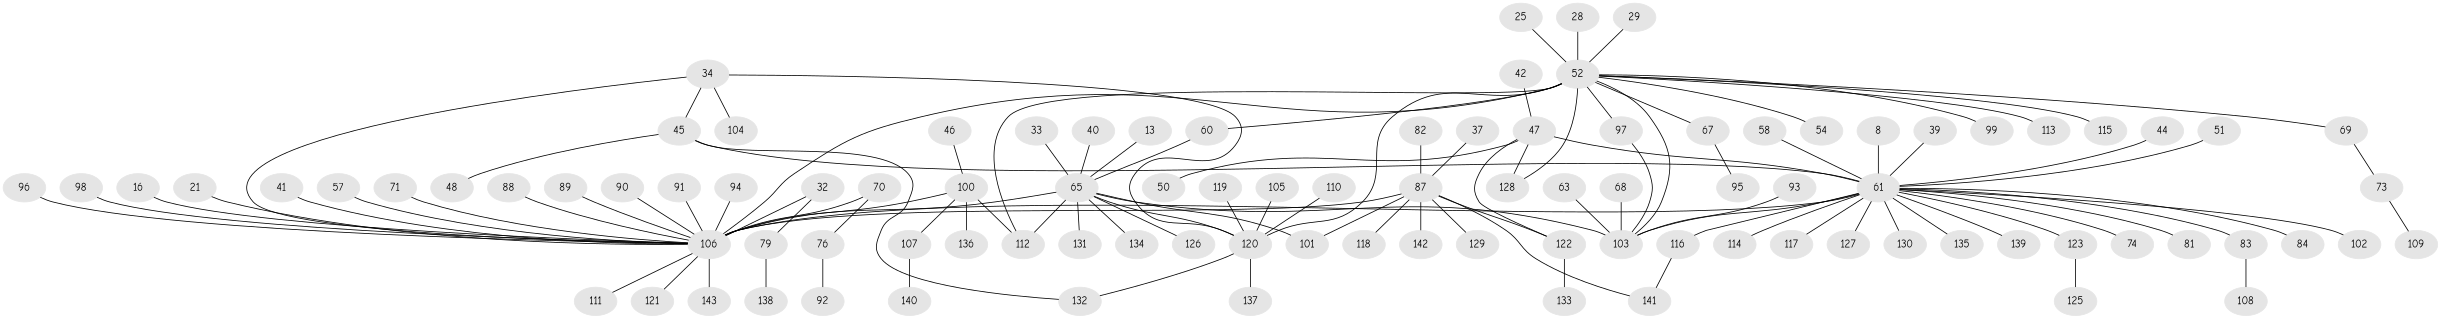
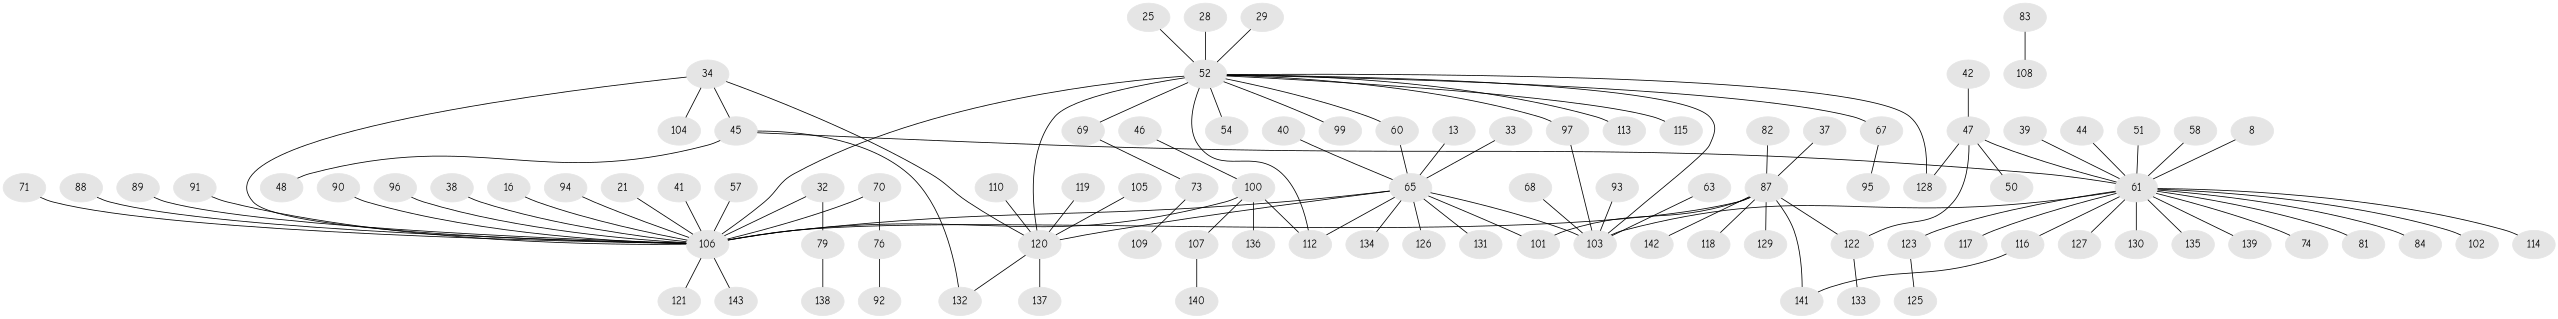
(81, 188) -> (452, 188)
(2116, 208) -> none
(1548, 212) -> none
(596, 301) -> none
